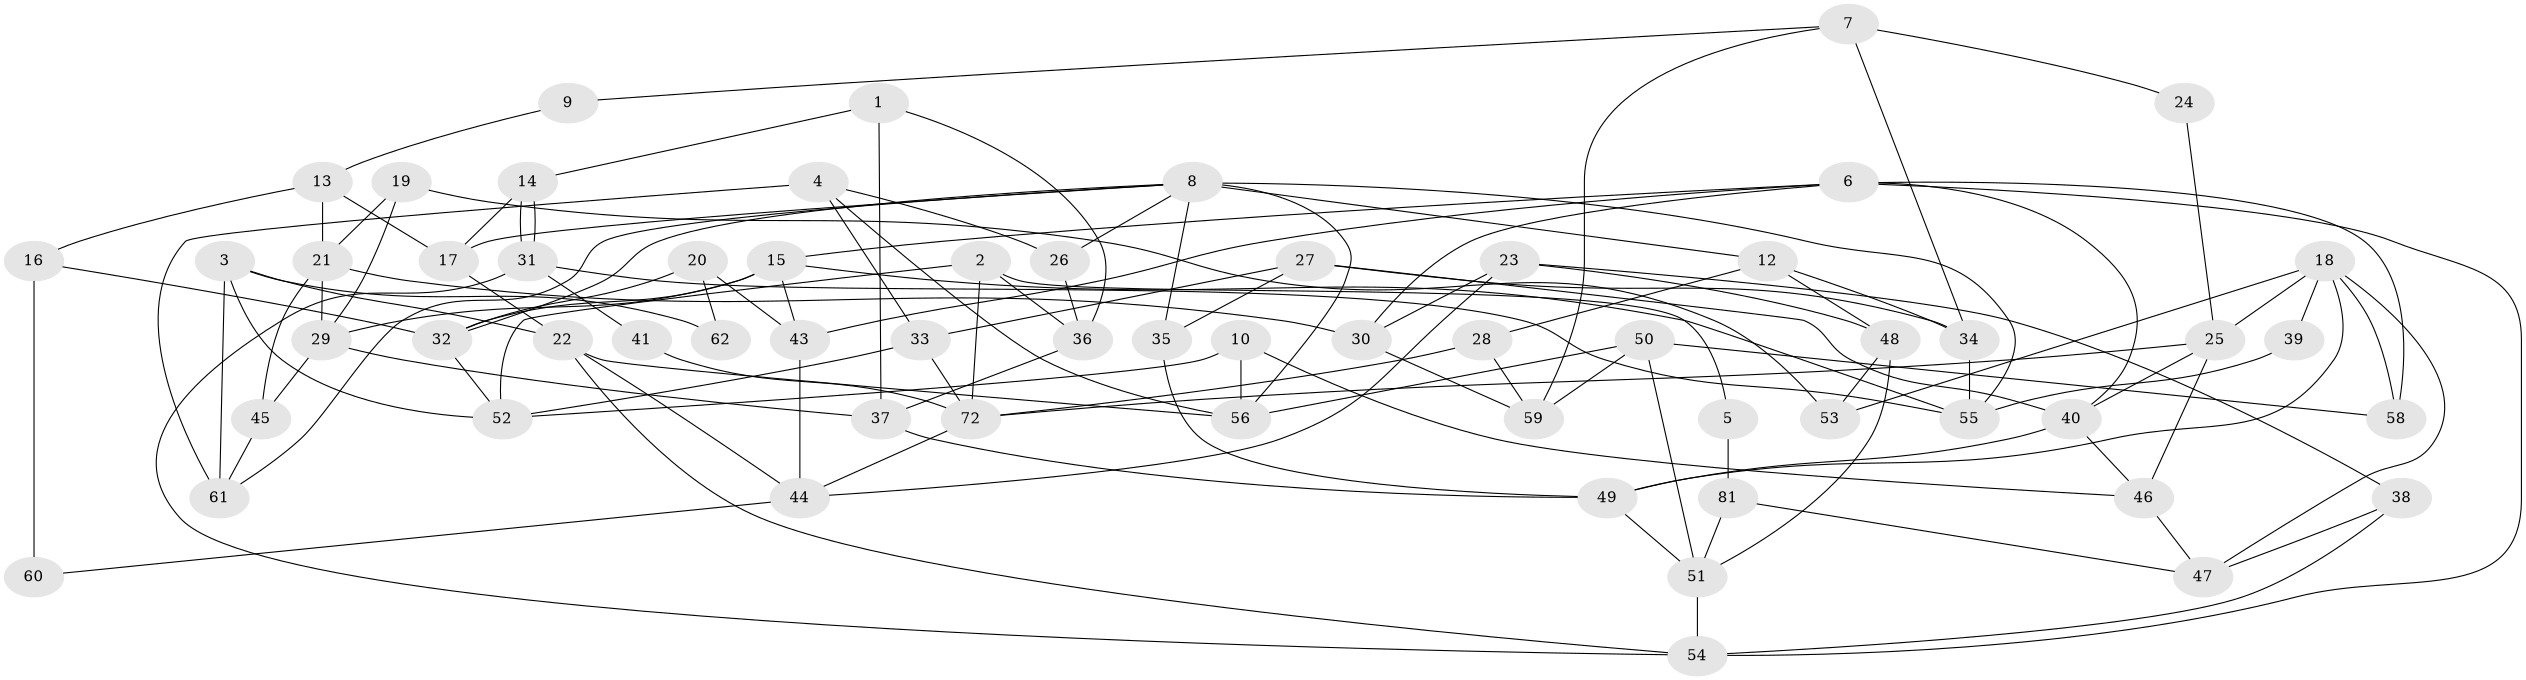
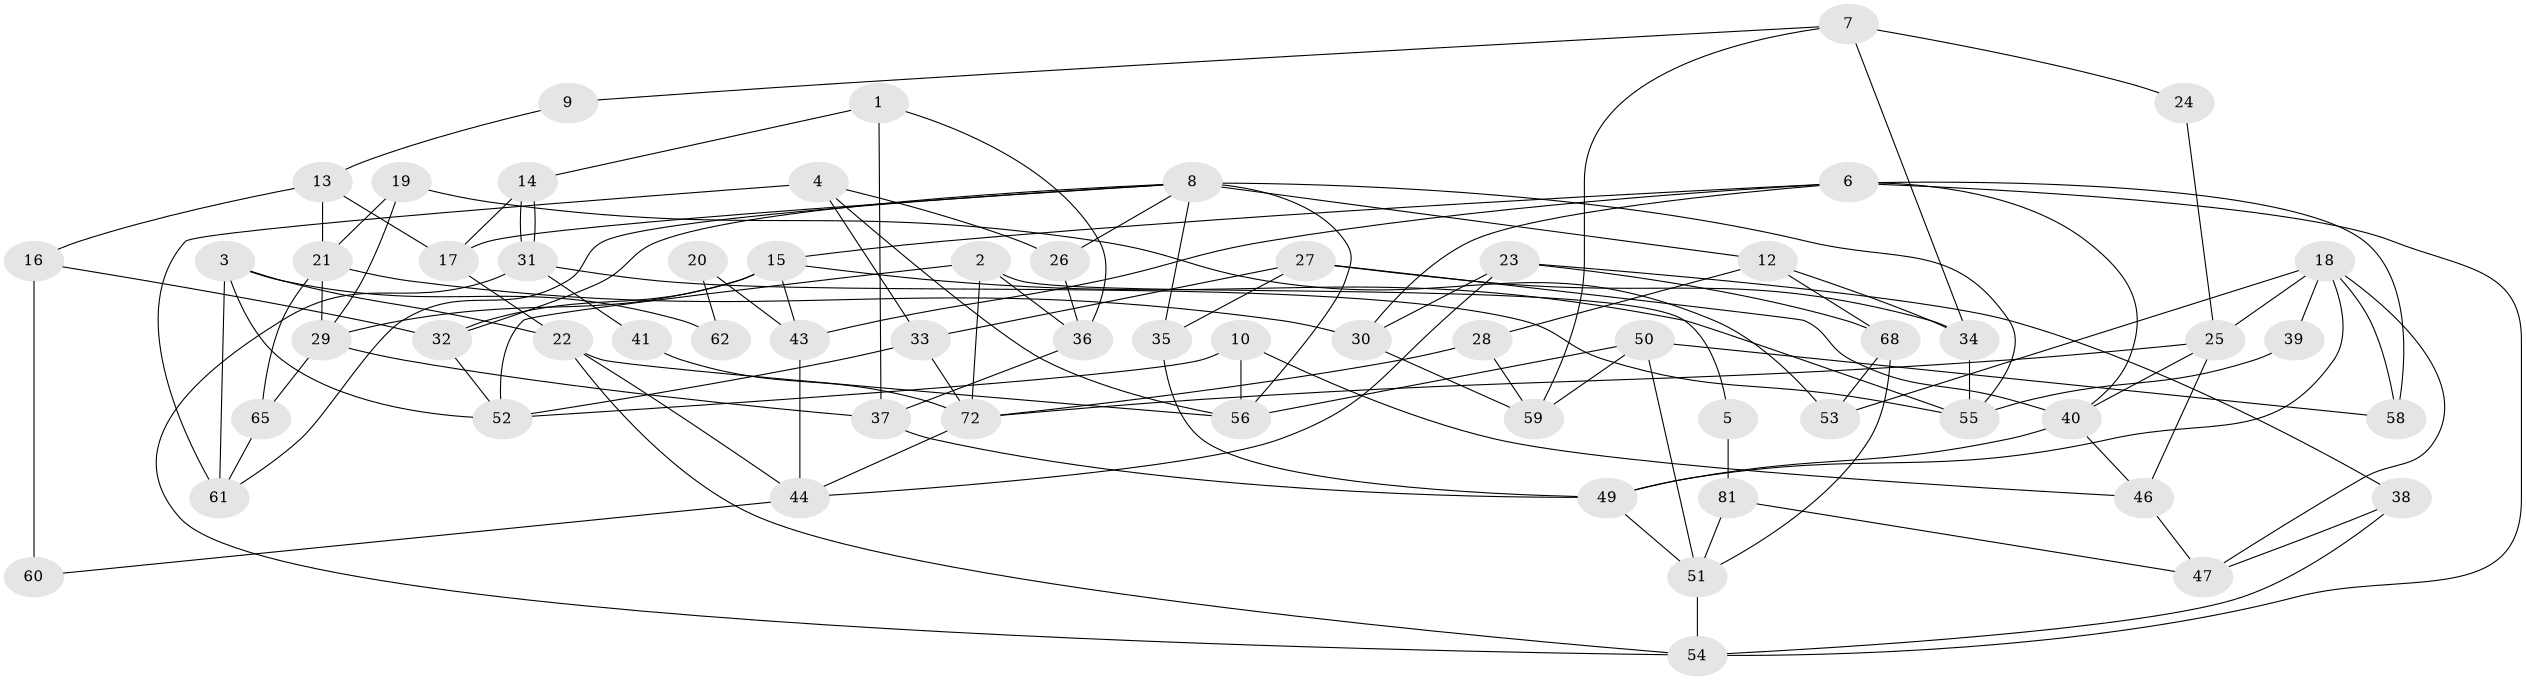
(617, 291) -> none
(1891, 340) -> (1891, 340)
(261, 419) -> (261, 419)
